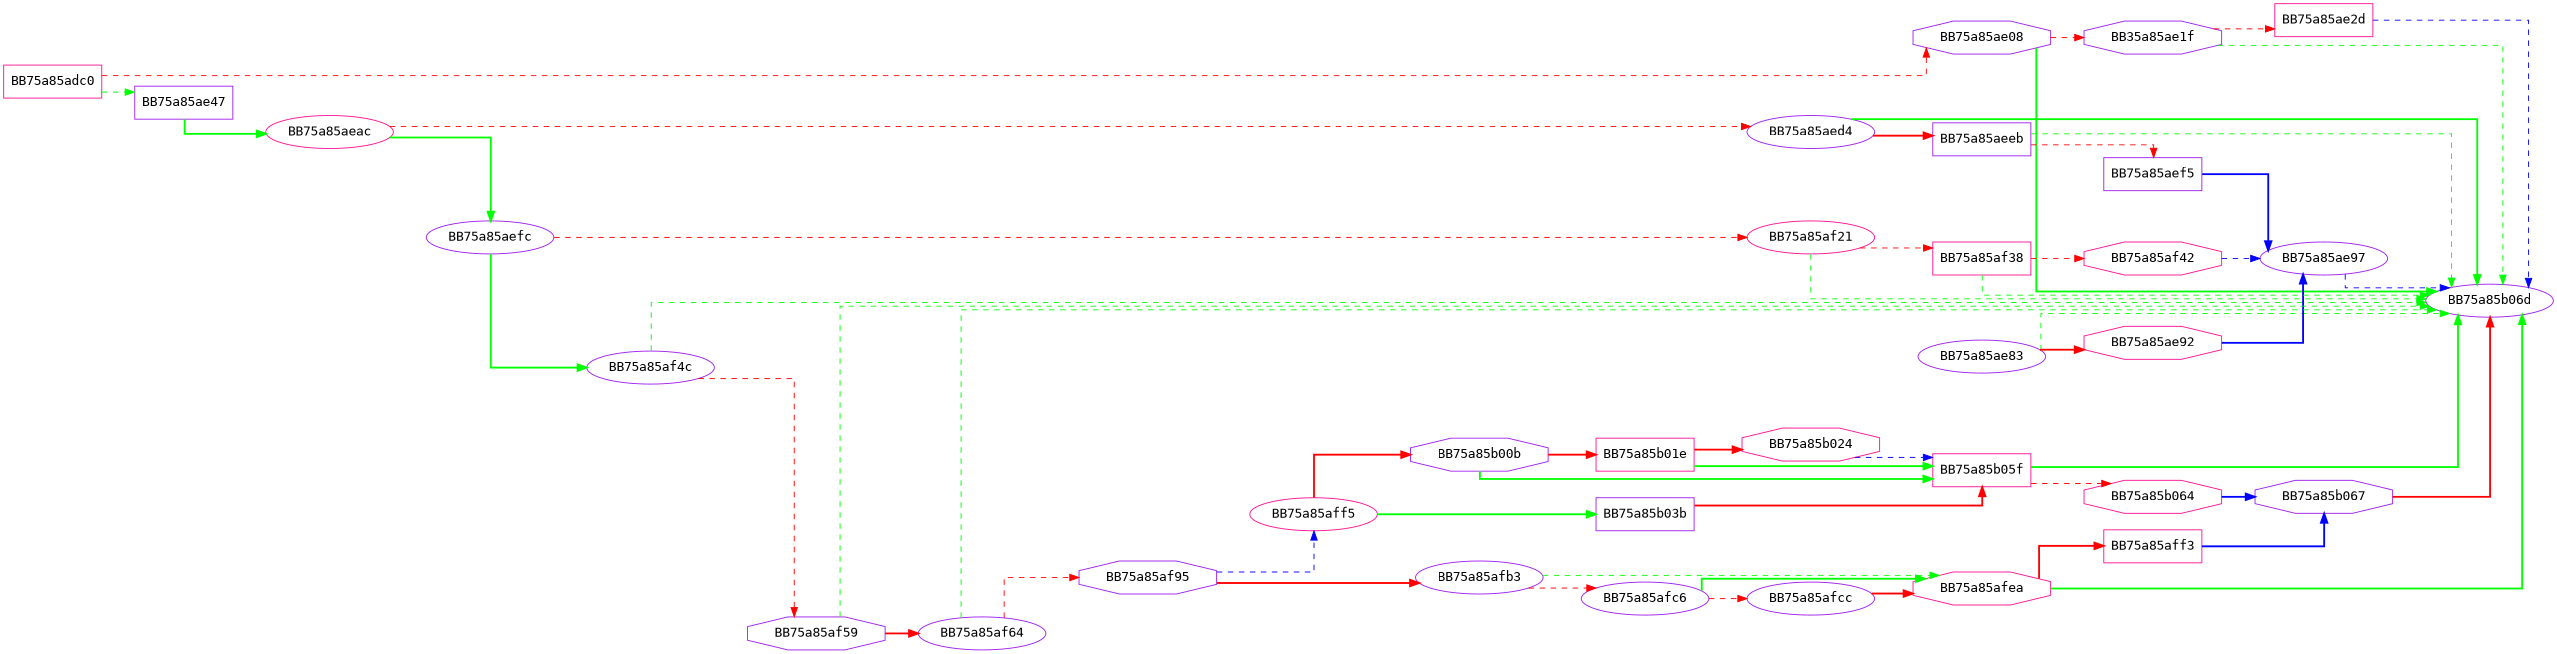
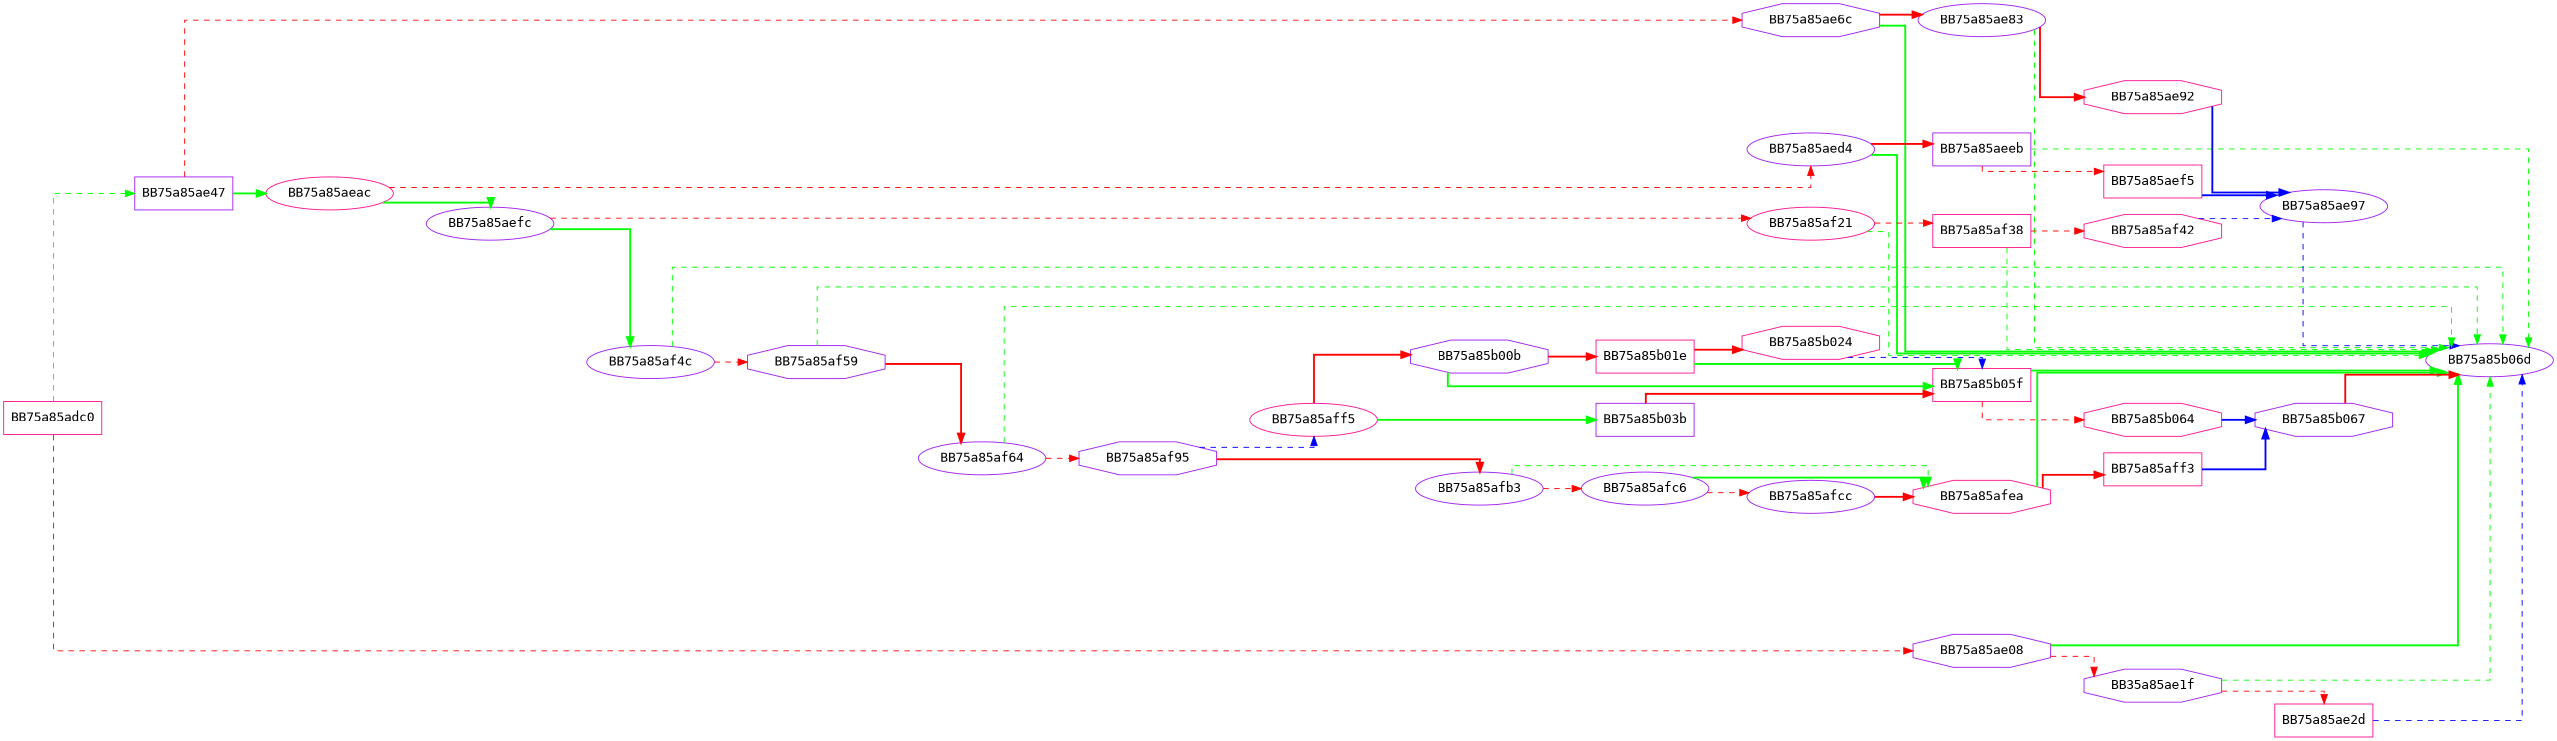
none -> (1811, 20)
(2153, 174) -> (2153, 182)
